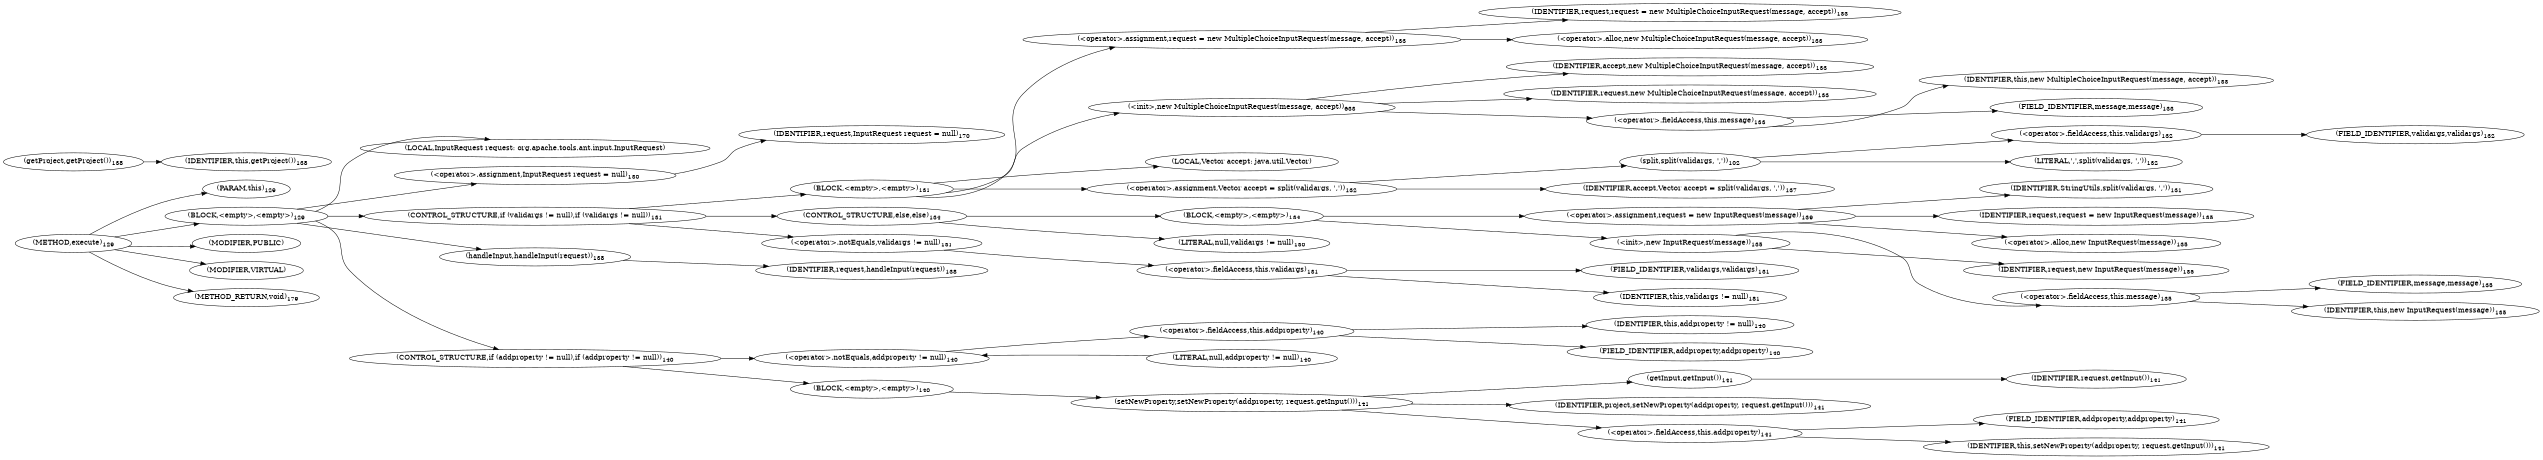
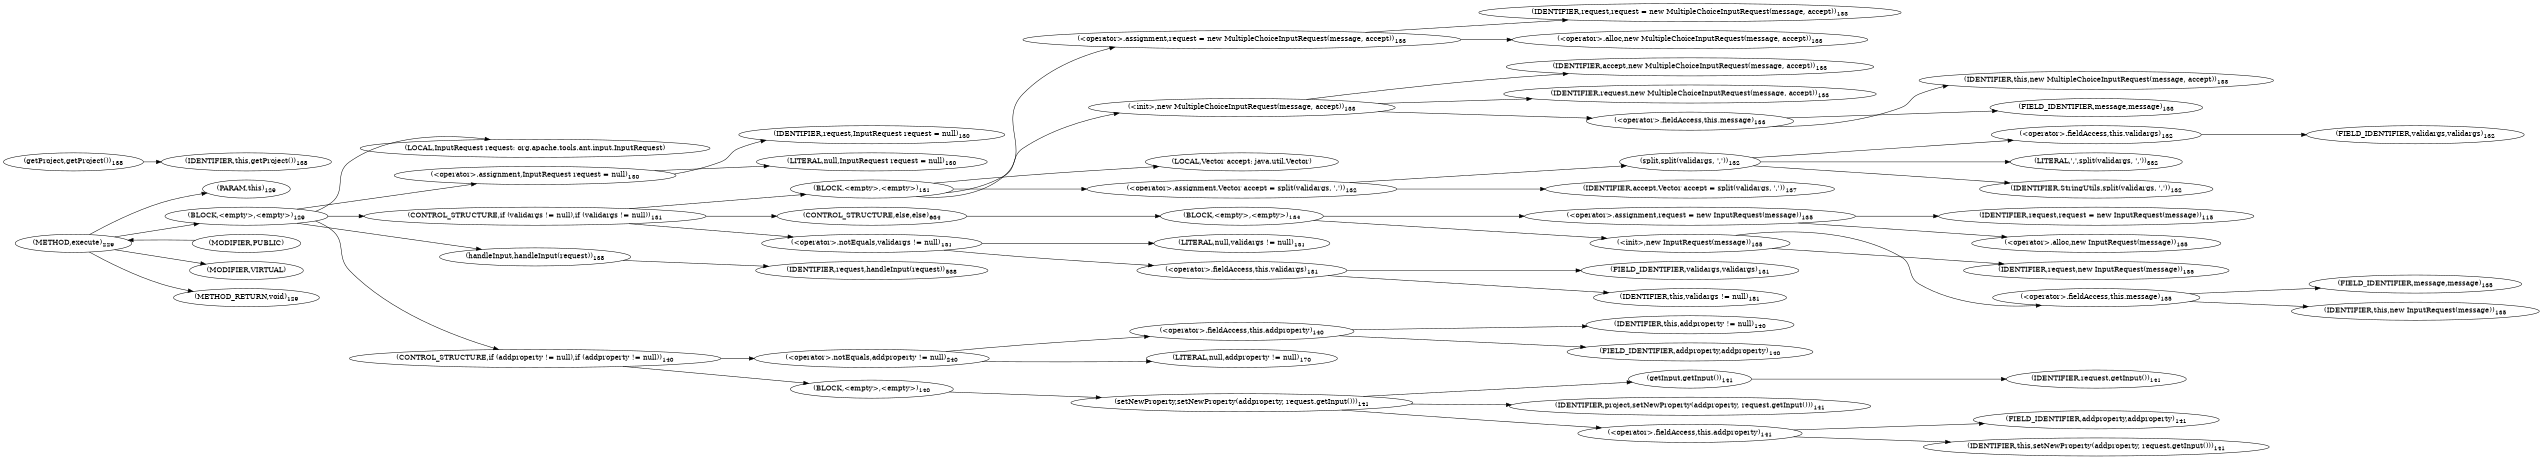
(1350, 107) -> (1350, 107)
(964, 134) -> (964, 134)
(1734, 161) -> (1734, 161)
(2153, 161) -> (2153, 161)
none -> (872, 162)
(2176, 188) -> (2176, 188)
(1901, 203) -> (1879, 174)
(935, 215) -> (935, 215)
(1807, 215) -> (1807, 215)
(2208, 215) -> (2208, 215)
(1049, 232) -> (1065, 243)
(108, 243) -> (108, 243)
(1300, 243) -> (1300, 243)
(159, 247) -> (164, 240)
(951, 270) -> (951, 270)
(293, 297) -> (293, 297)
(1069, 355) -> (1064, 362)
(952, 358) -> (952, 358)
(1305, 358) -> (1305, 358)
